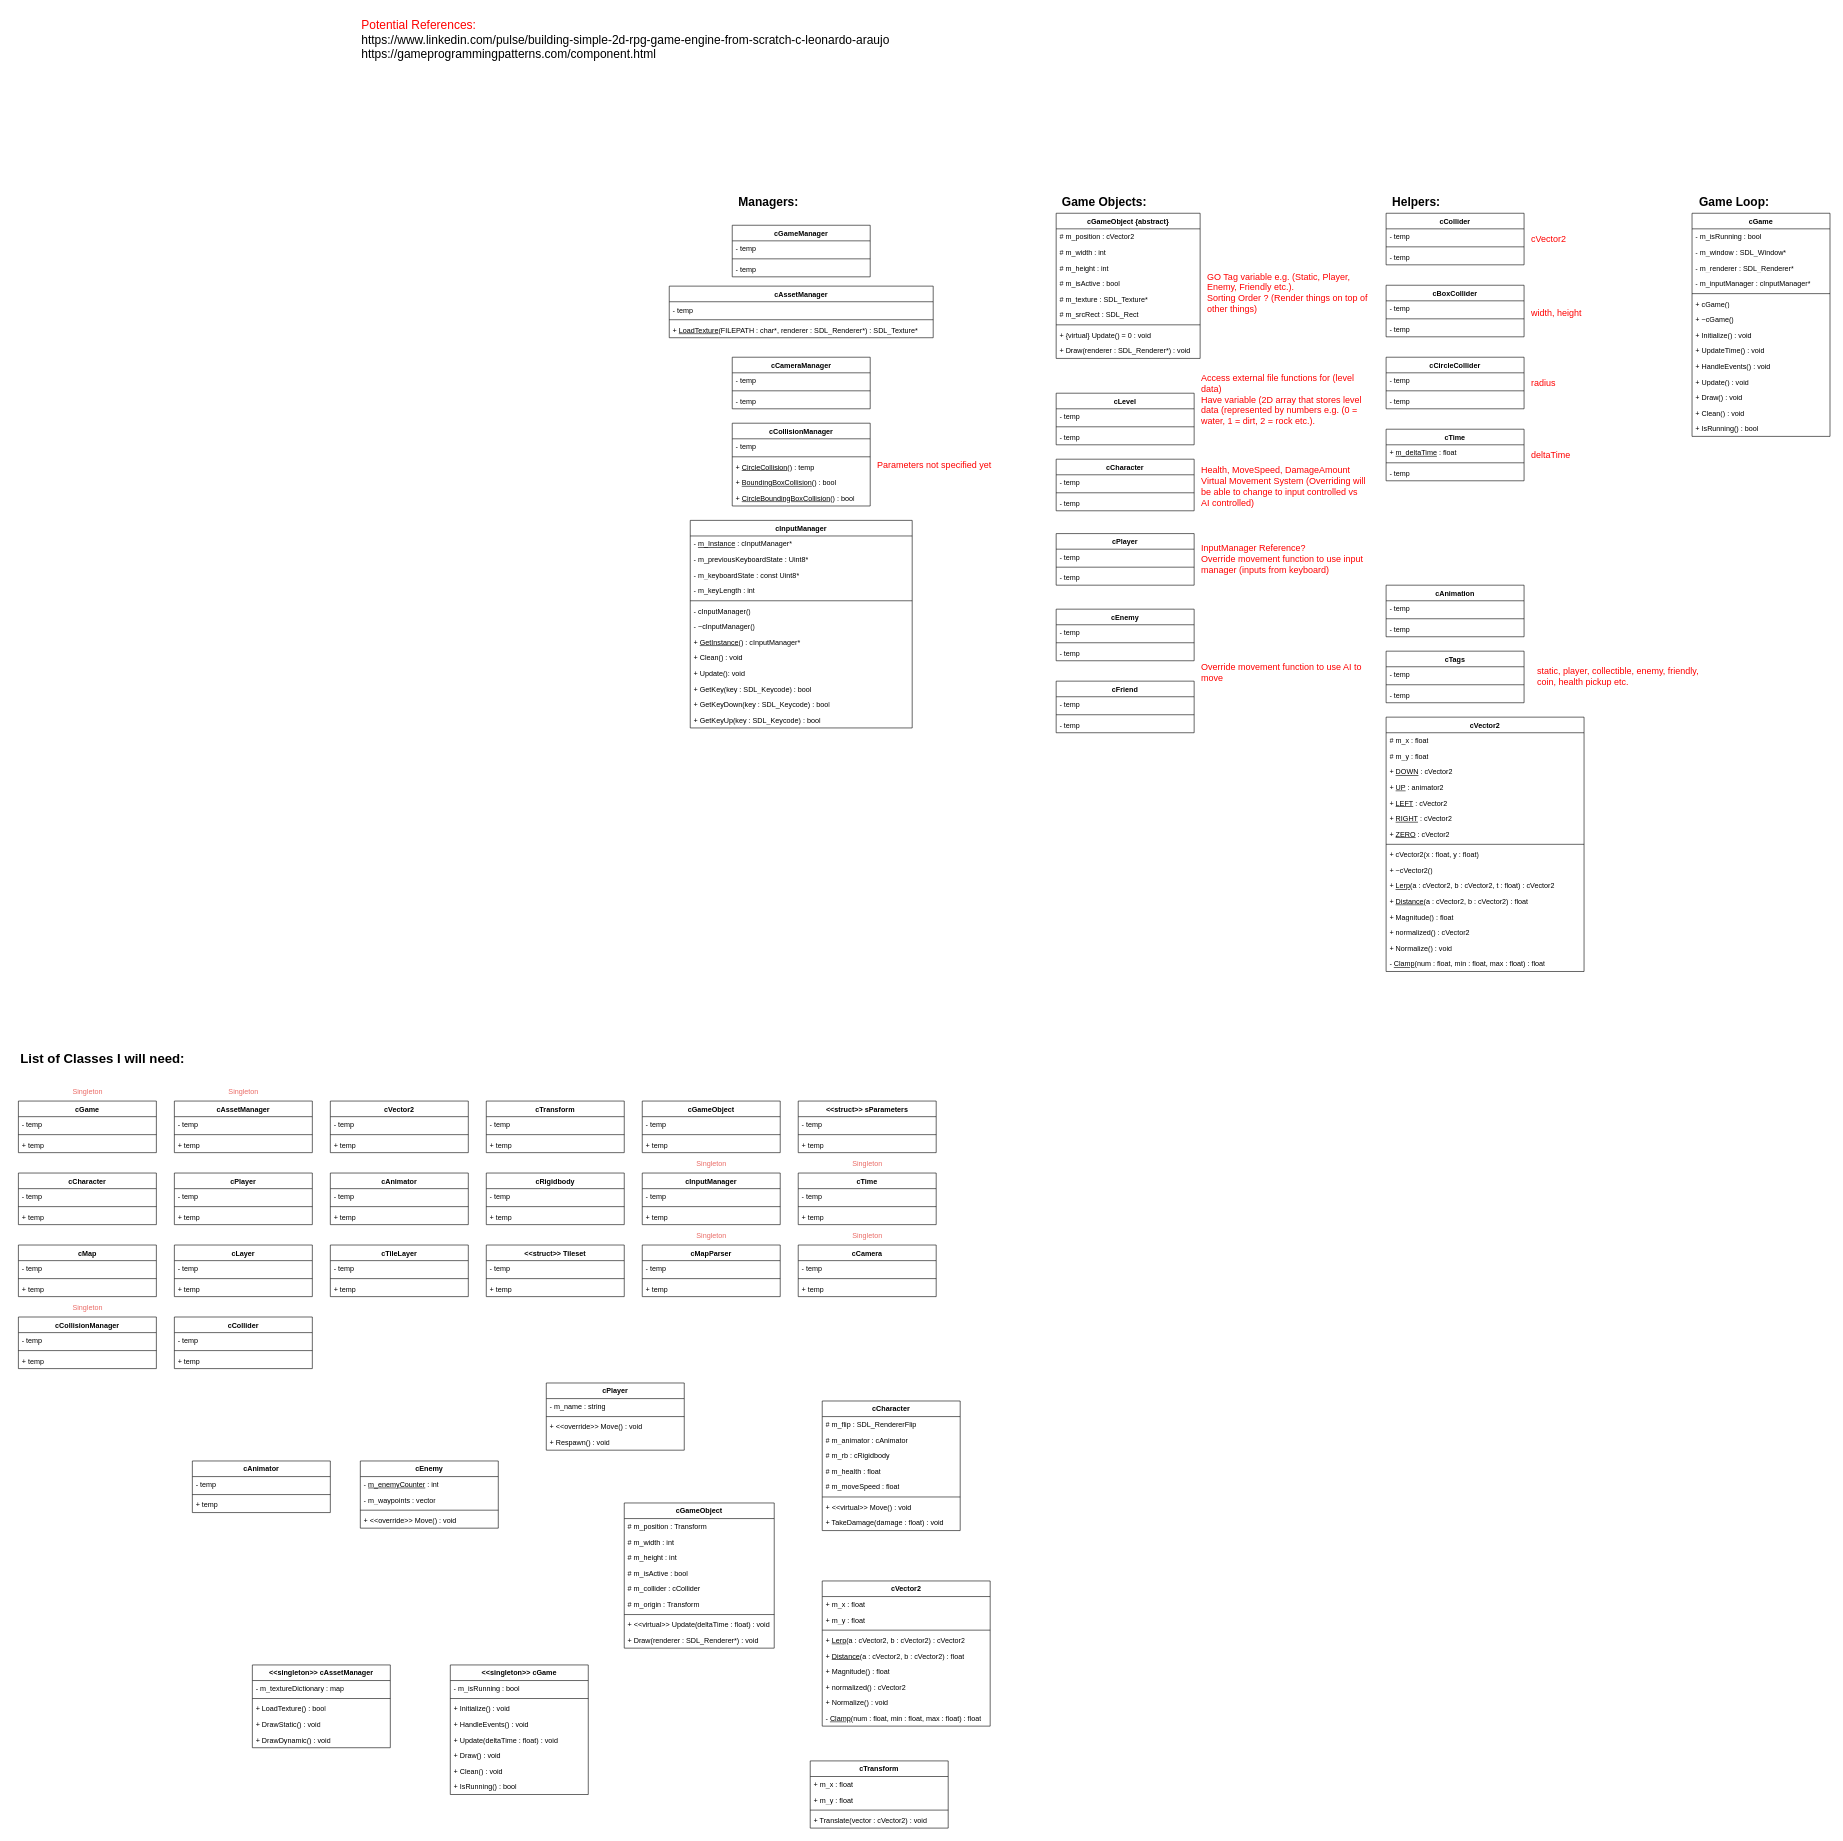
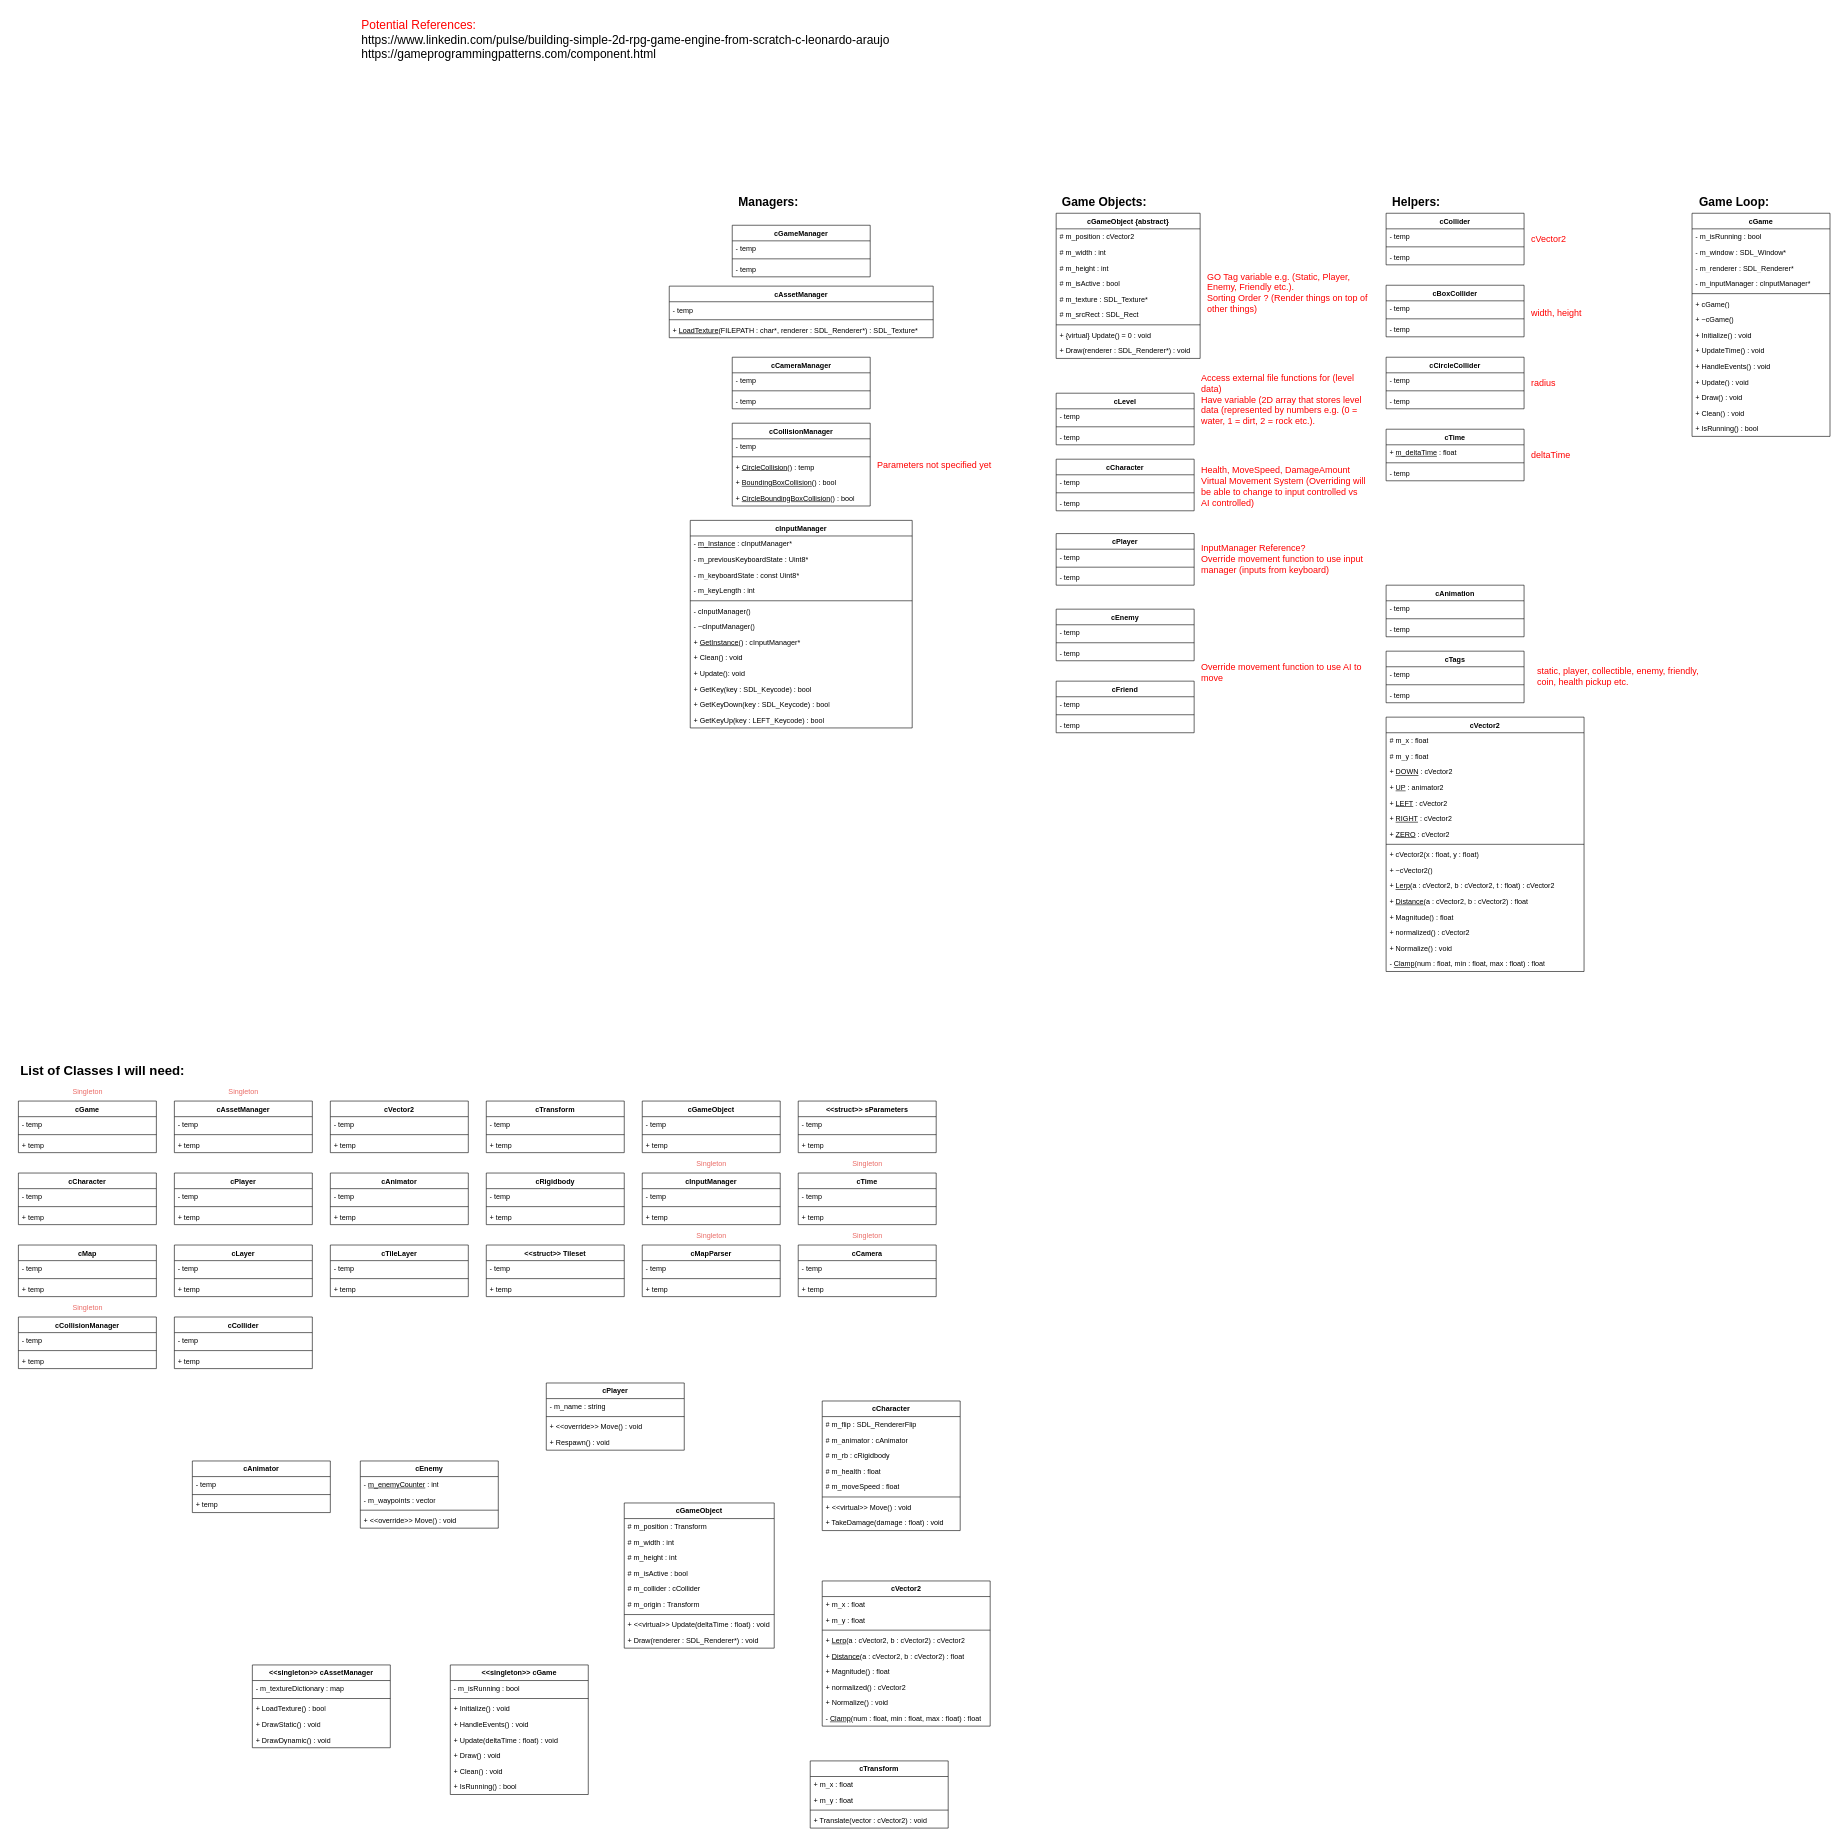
(759, 721) -> (761, 721)
(102, 1059) -> (102, 1071)
